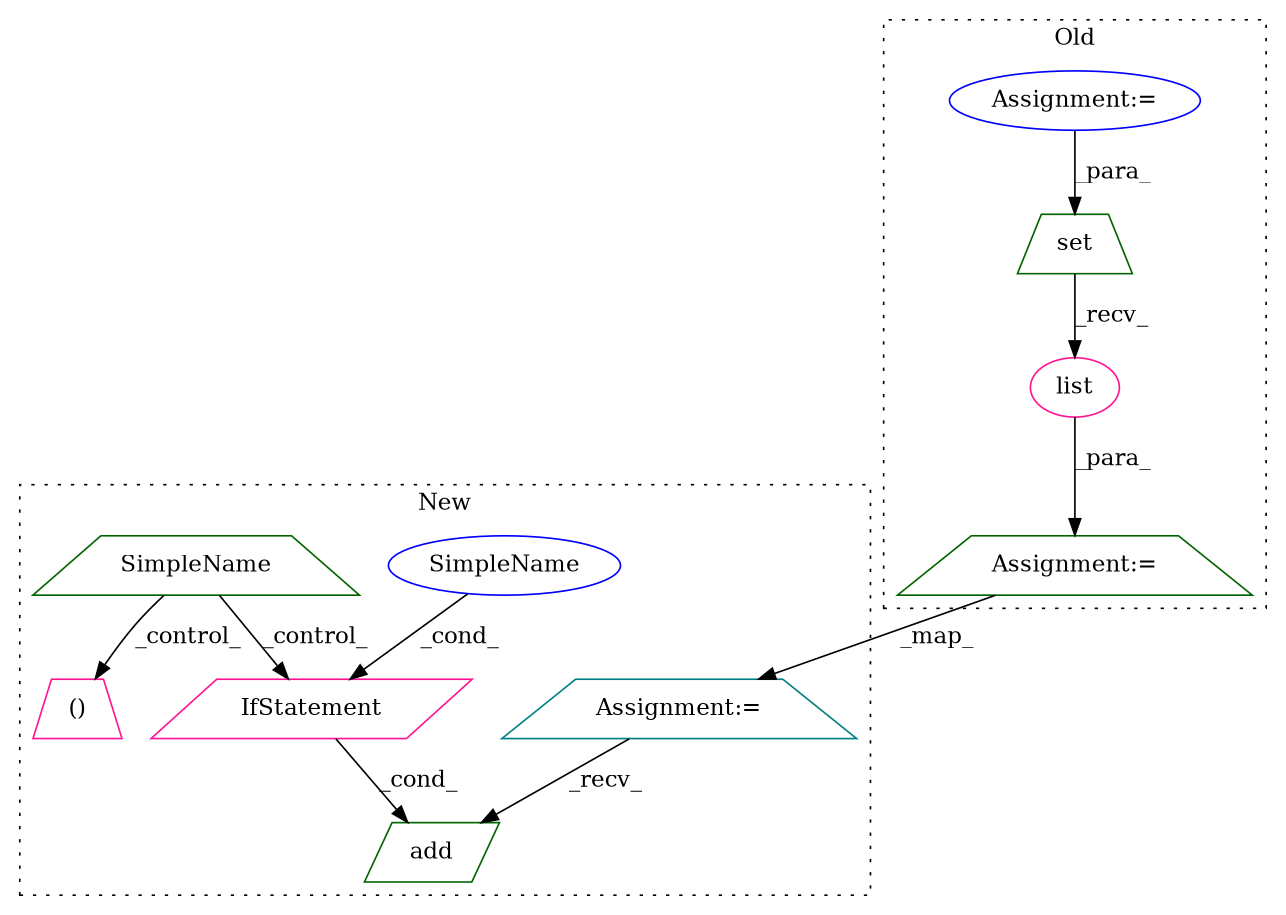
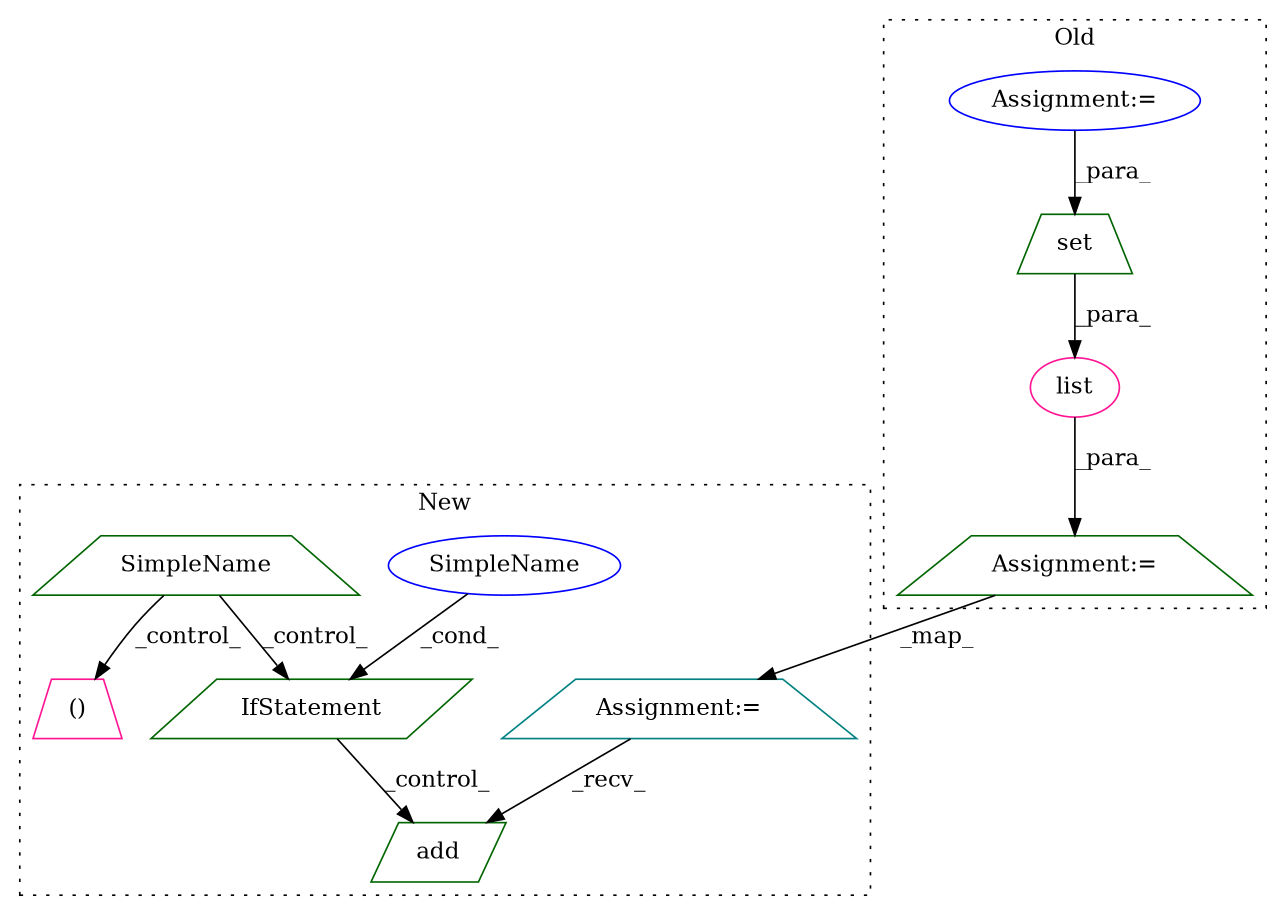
(1112, 316) -> (1113, 316)
(312, 709) -> (312, 709)
(419, 781) -> (437, 781)
